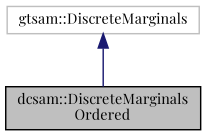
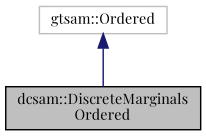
(103, 20) -> (103, 20)
